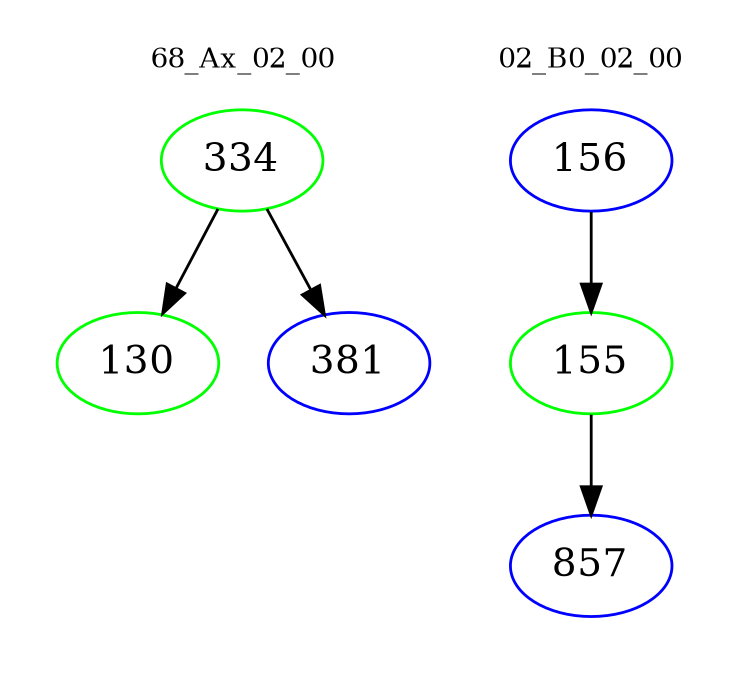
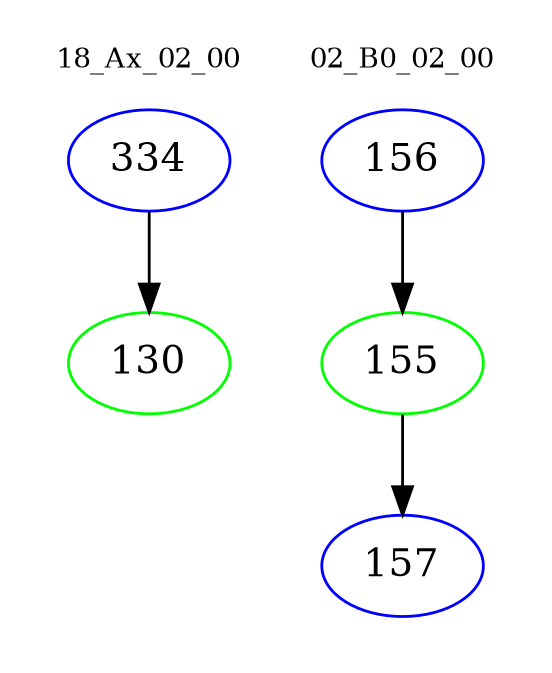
(244, 61) -> (149, 61)
(242, 160) -> (149, 160)
(349, 363) -> none
(591, 566) -> (403, 566)
